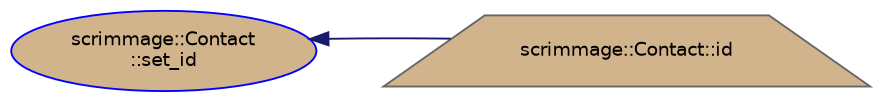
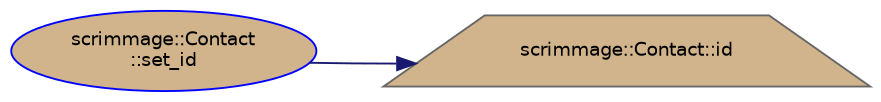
(390, 38) -> (353, 63)
